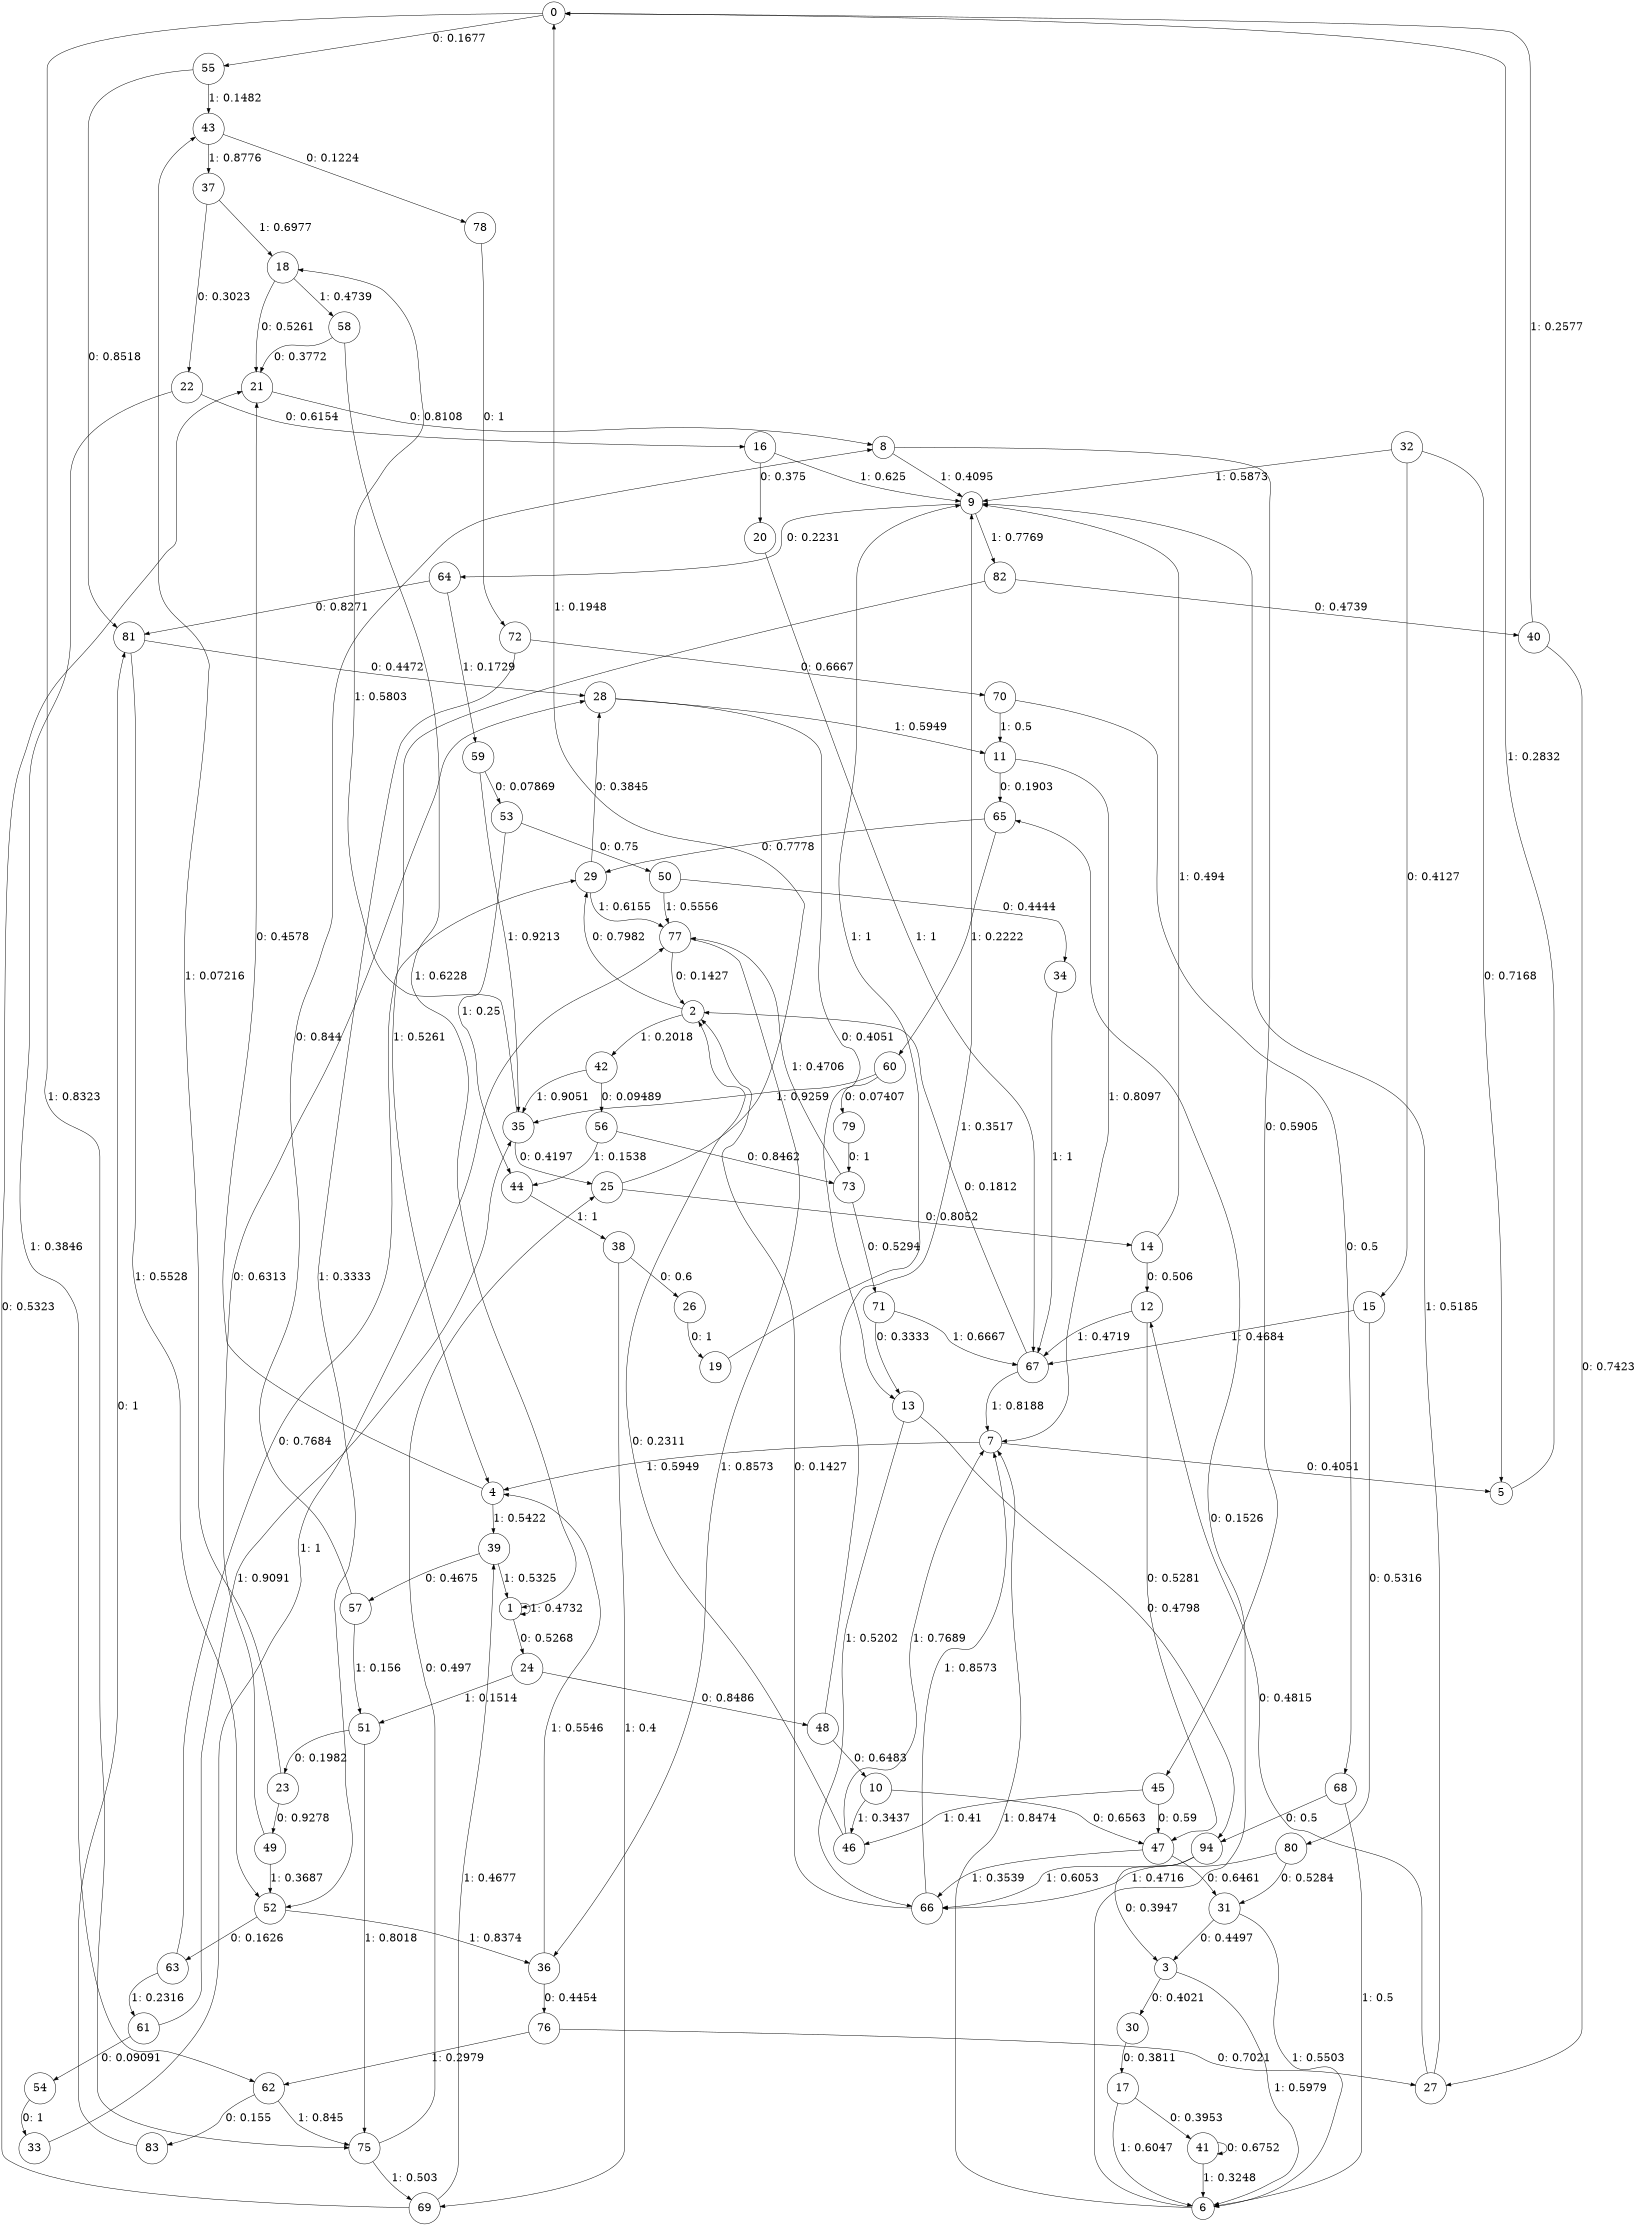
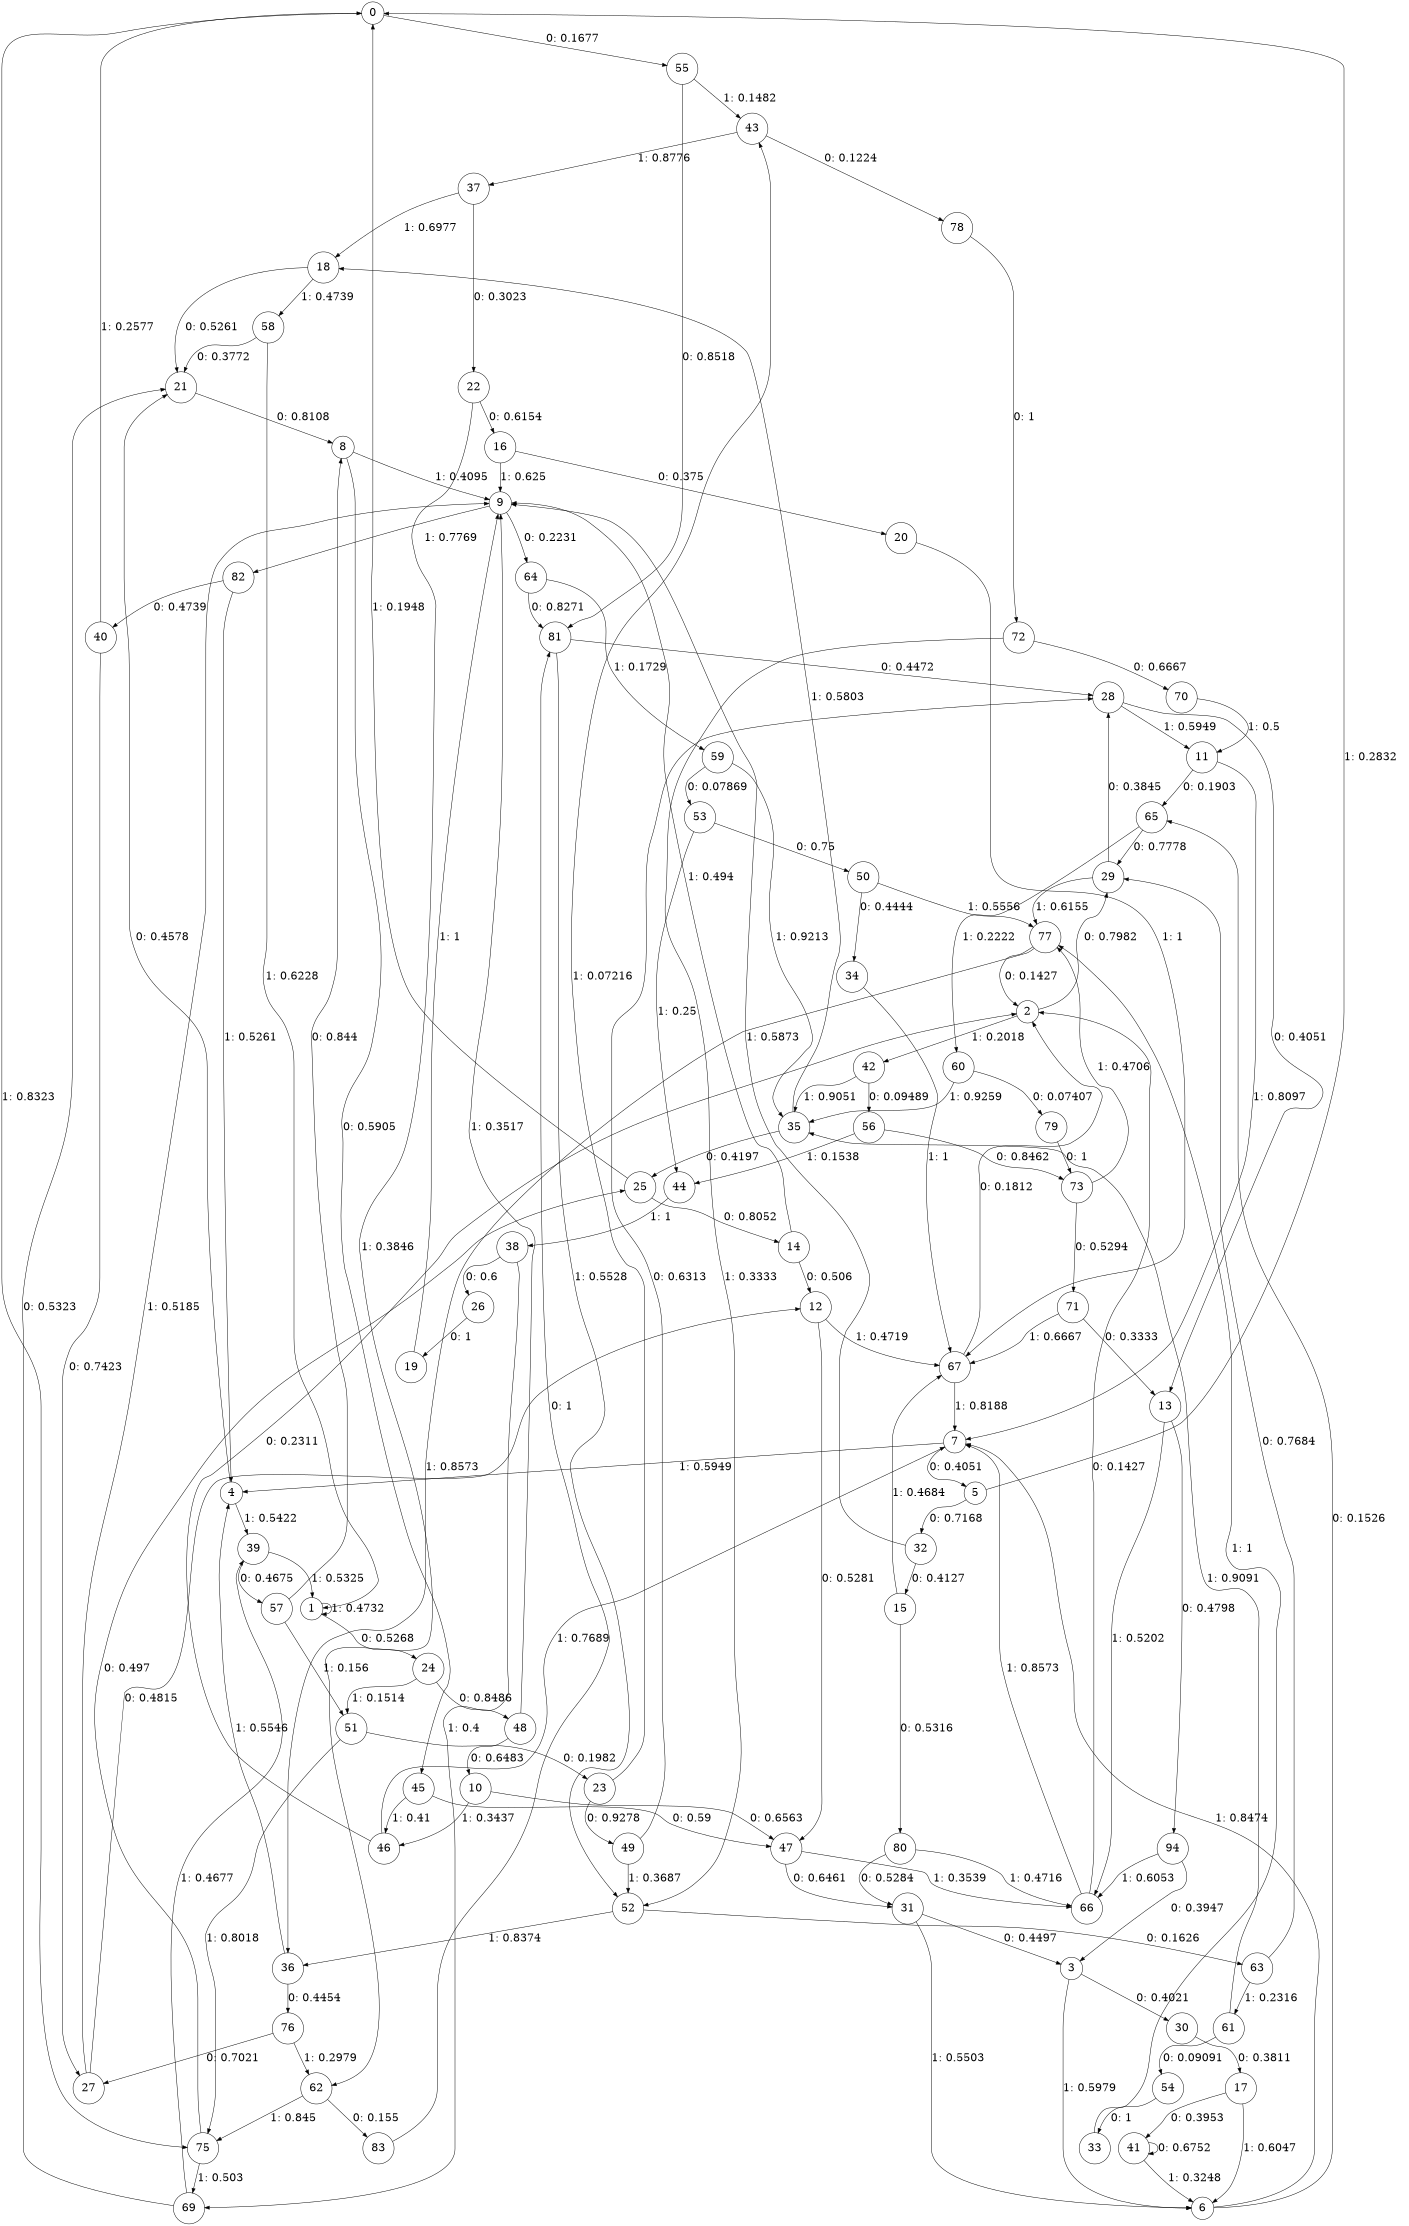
(1484, 947) -> (939, 1507)
(1341, 1789) -> none
